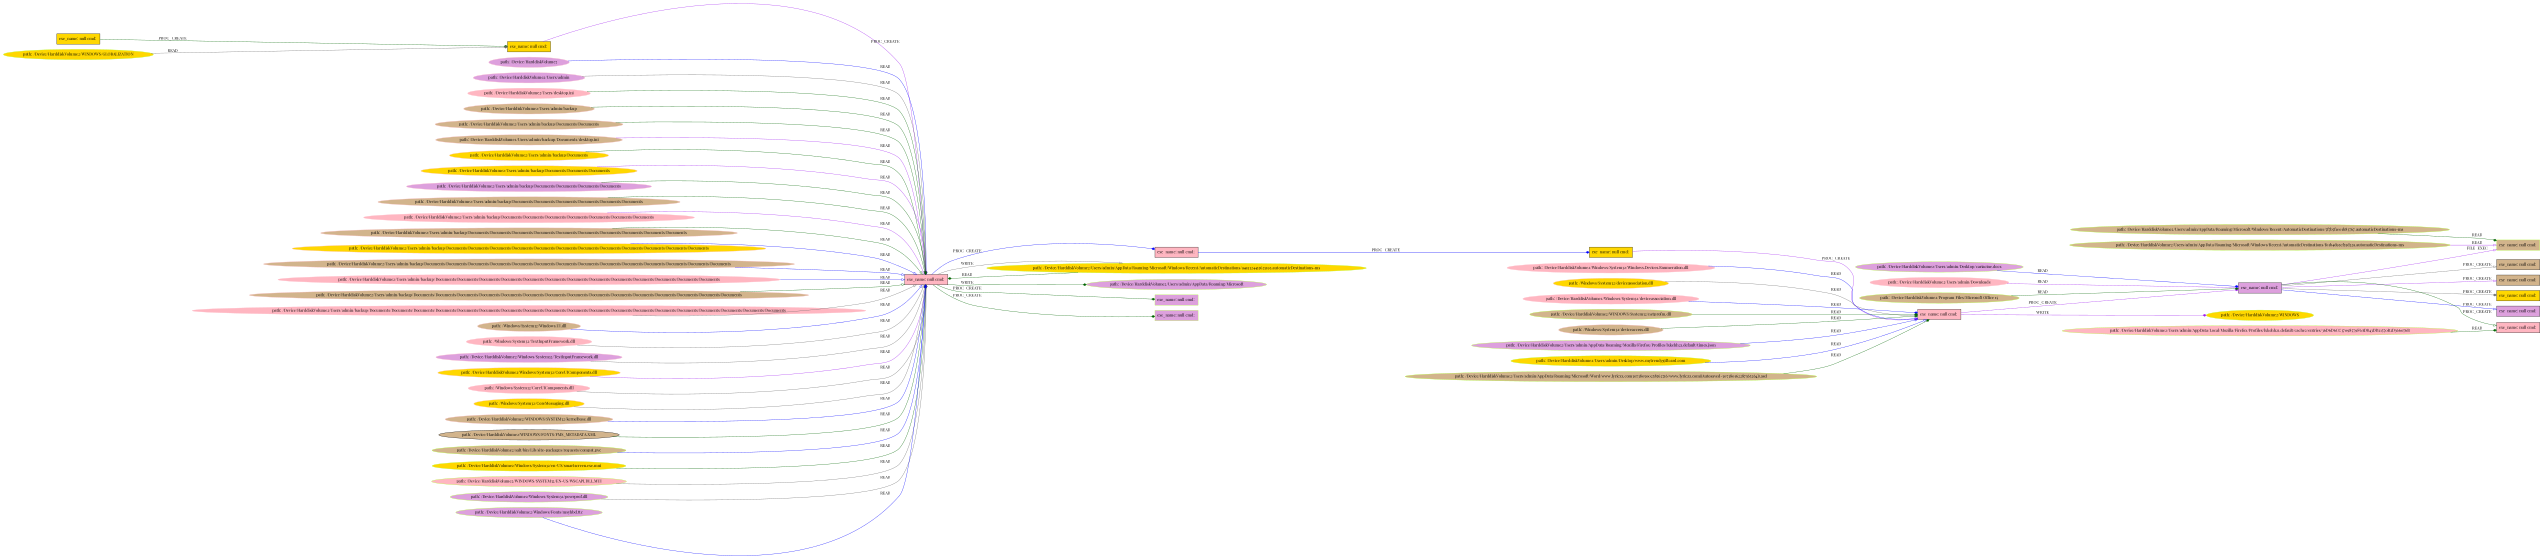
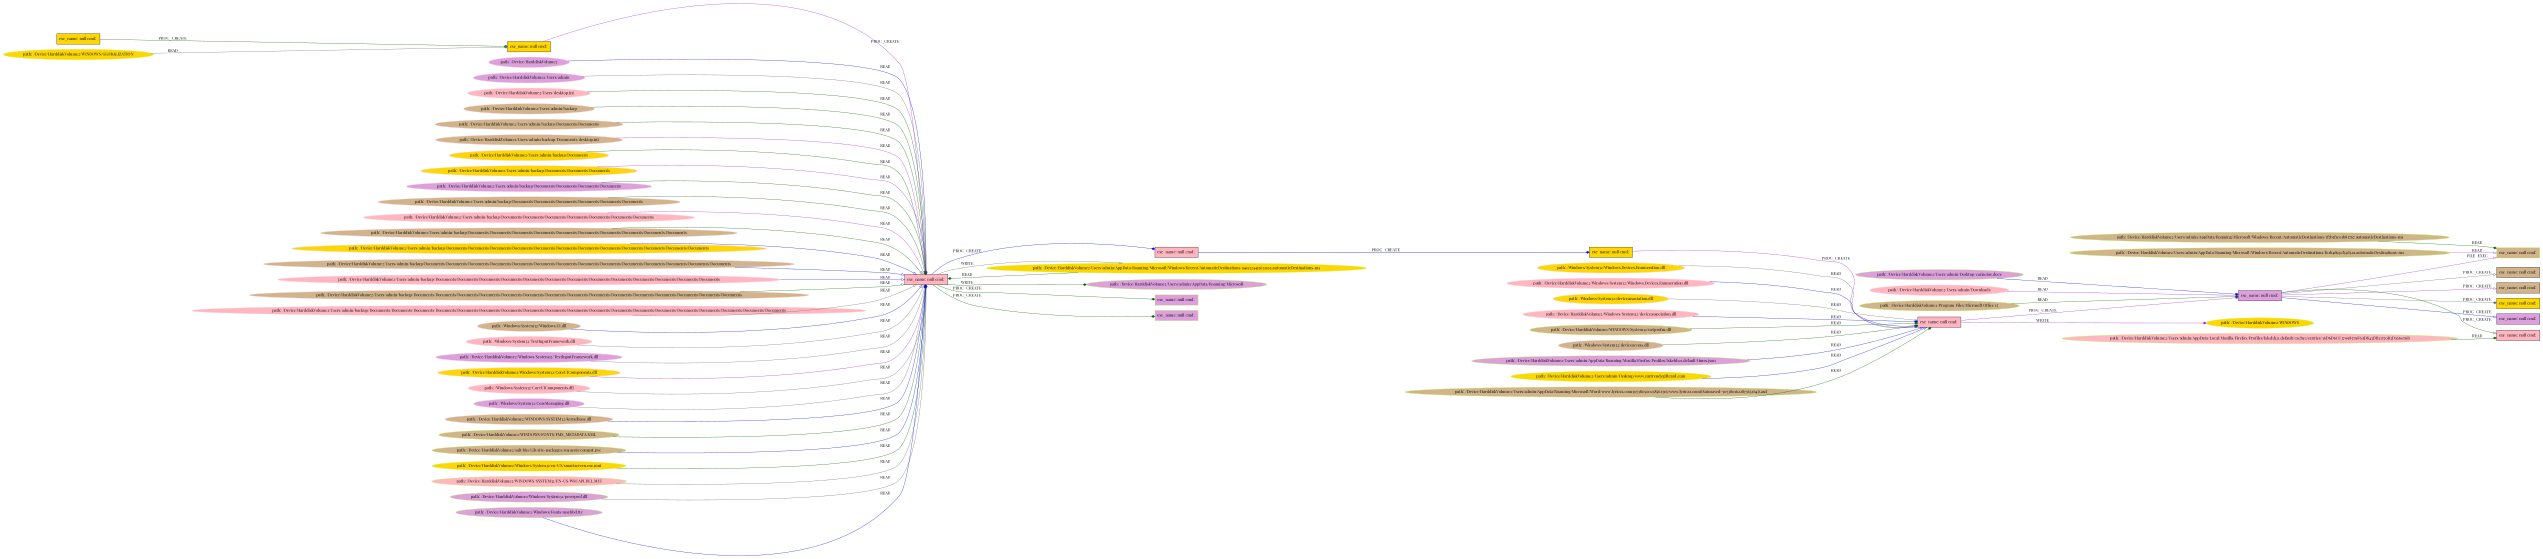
none -> (1611, 268)
(529, 404) -> (529, 404)
(529, 435) -> (529, 435)
